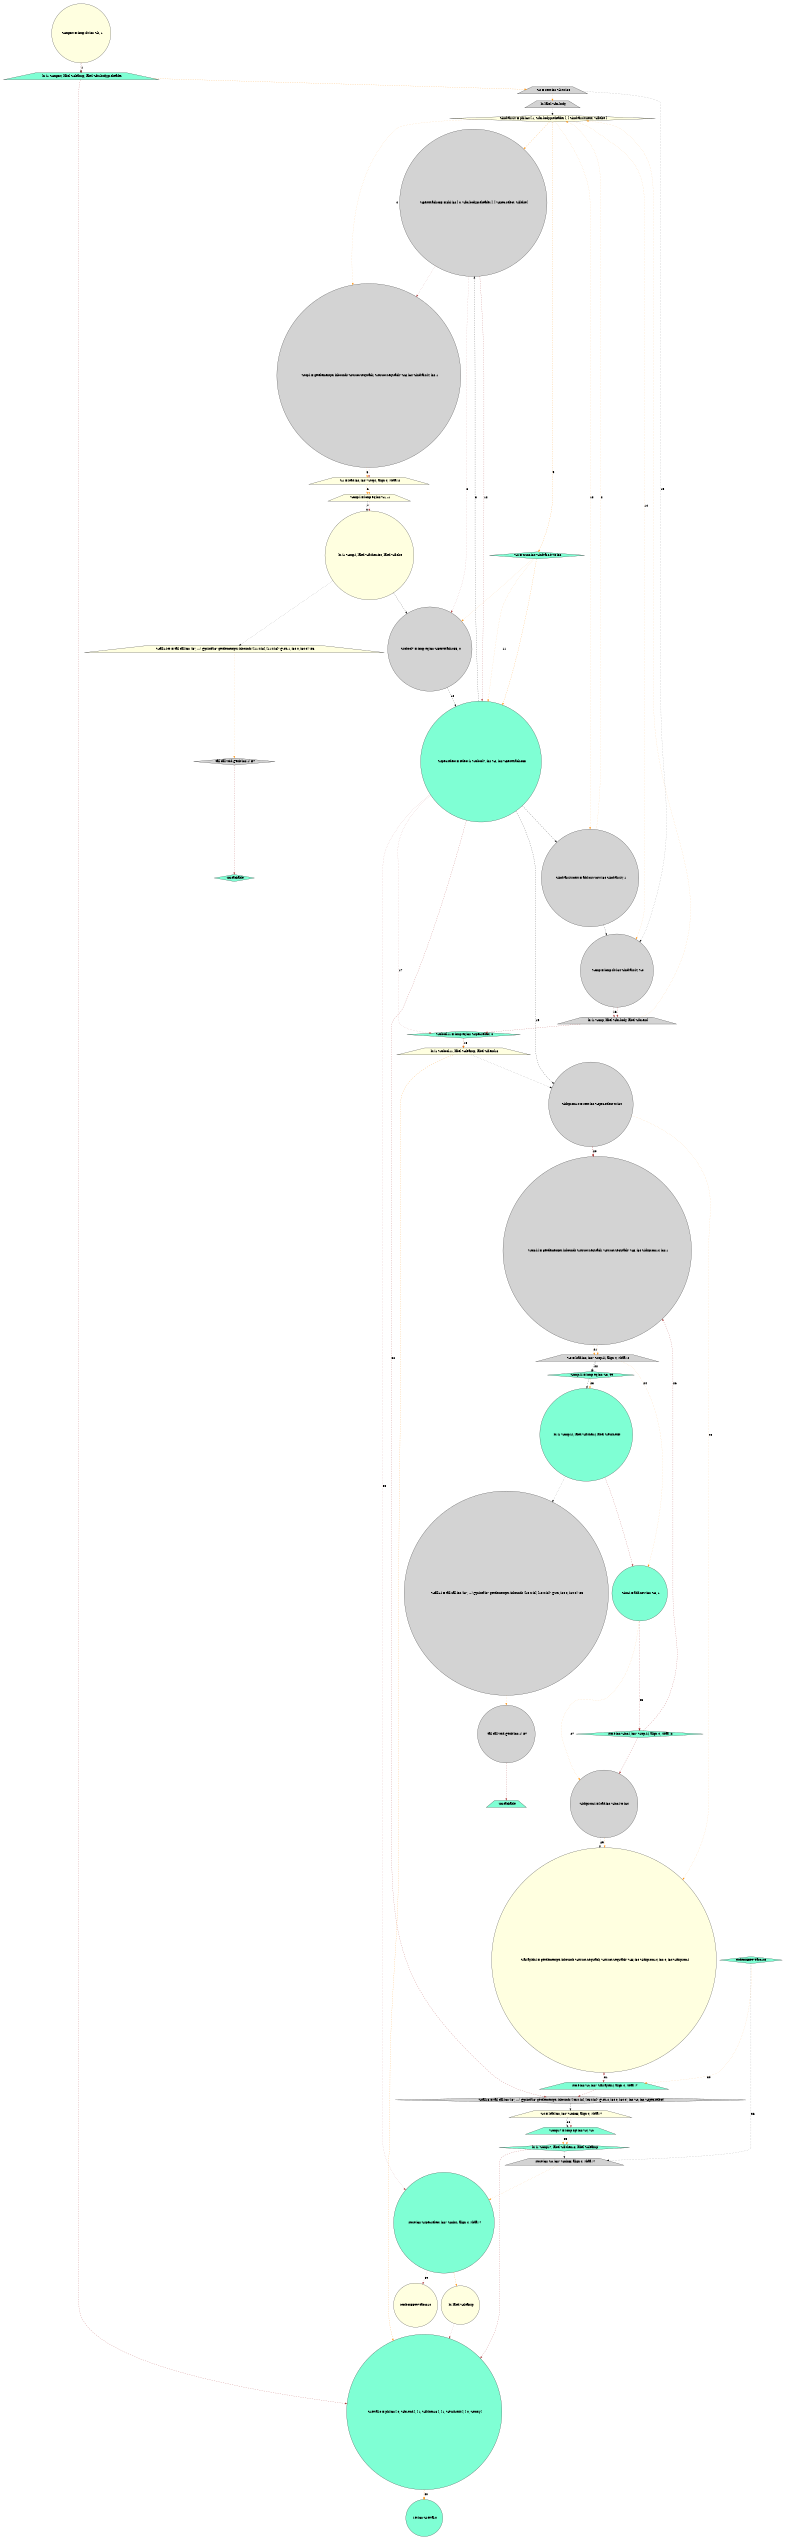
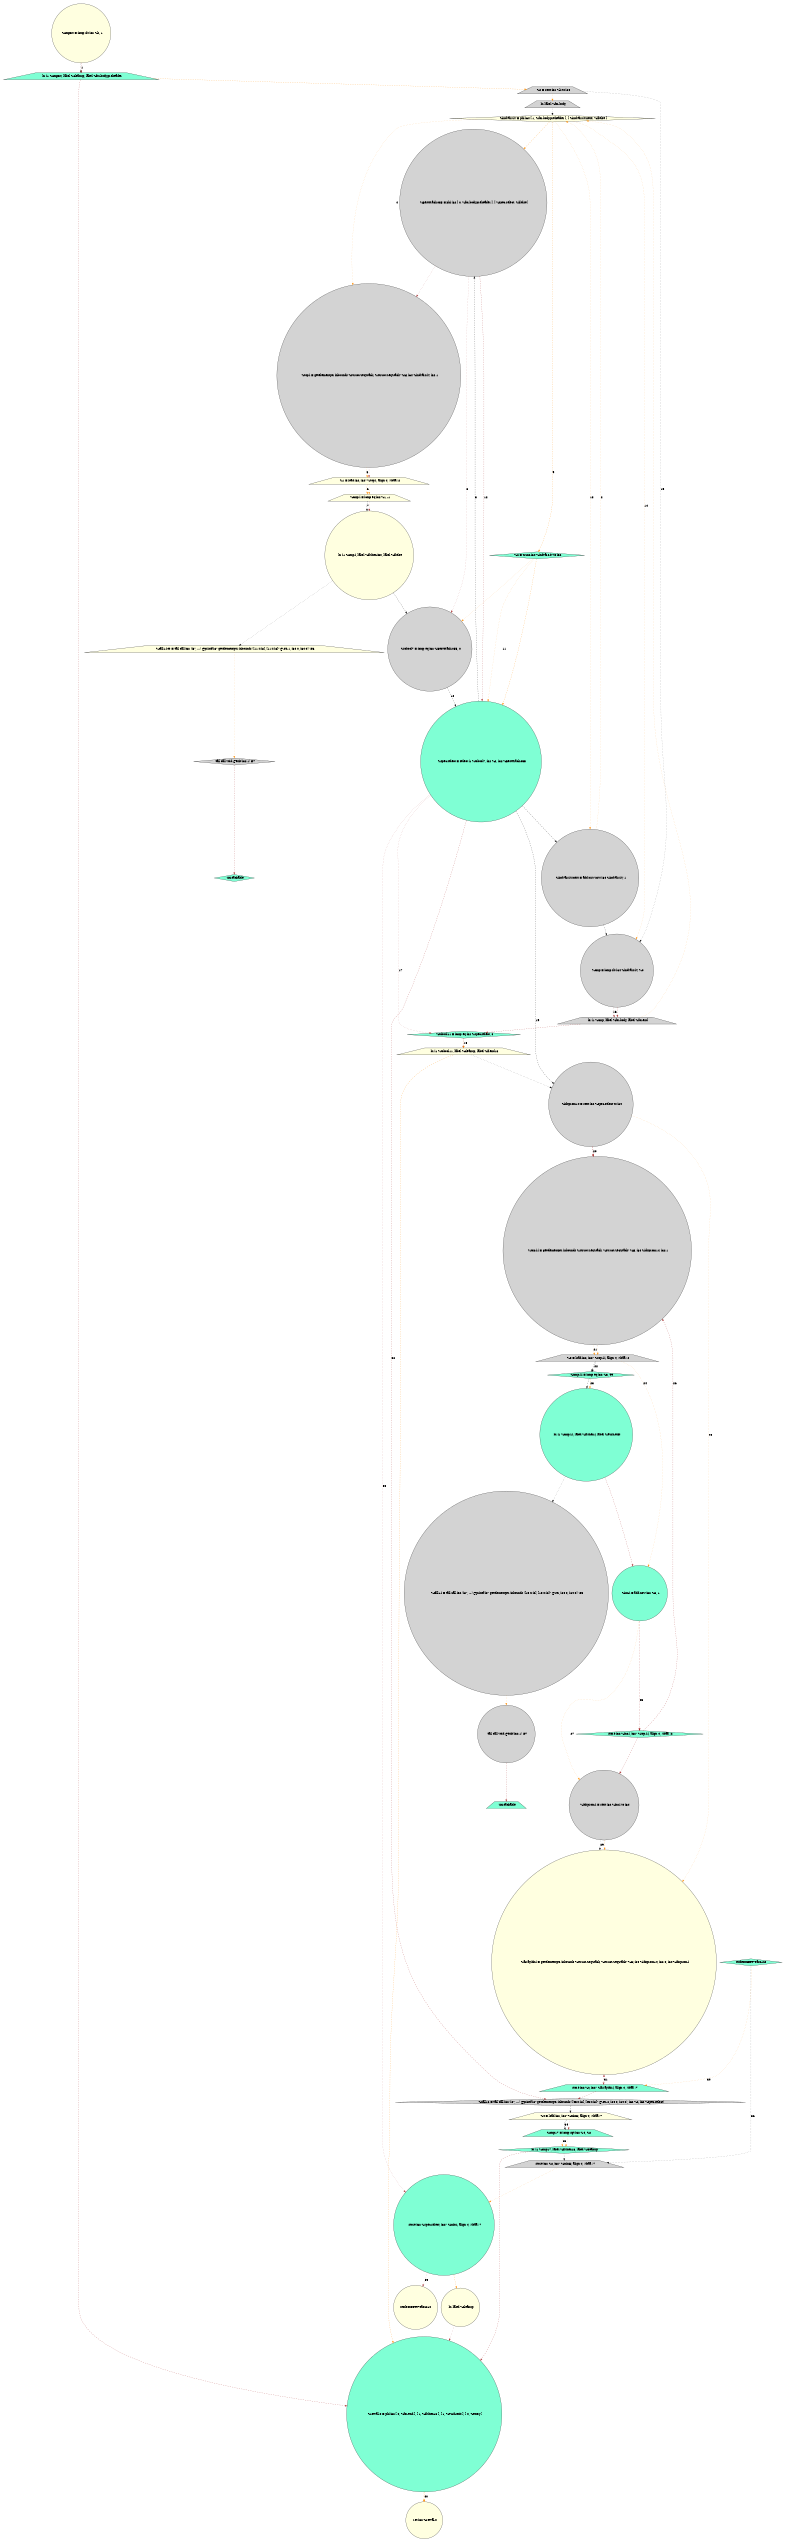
(604, 1804) -> (604, 1805)
(424, 2518) -> (424, 2520)
